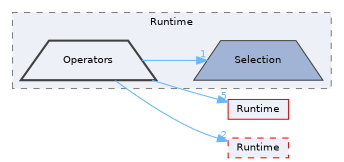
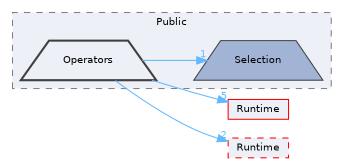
(172, 22) -> (172, 22)
